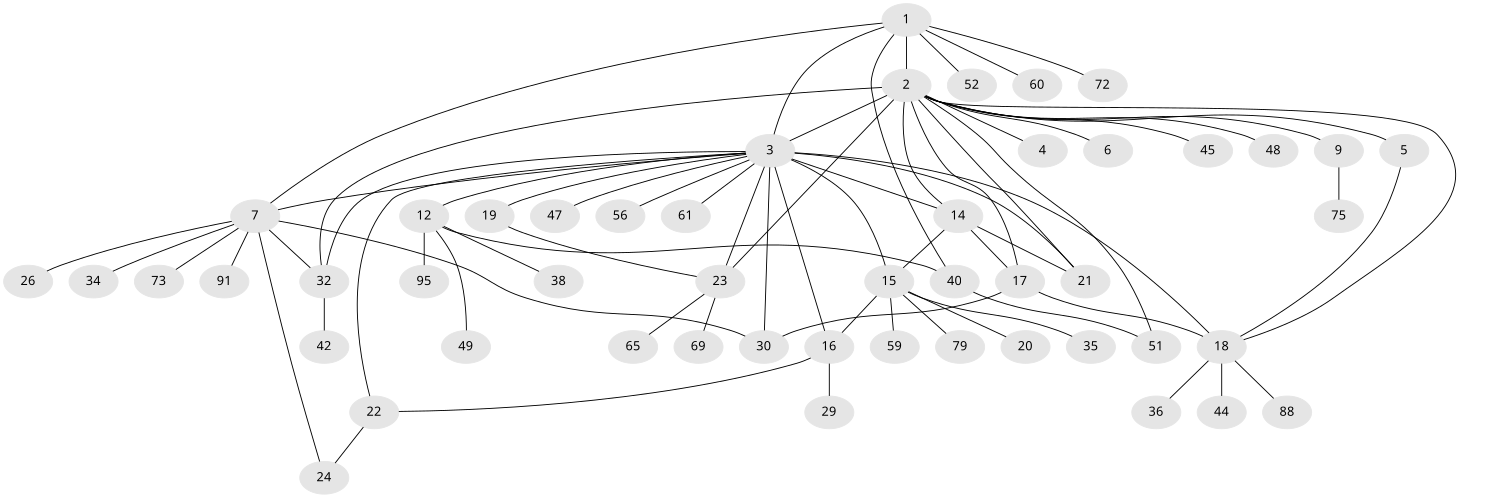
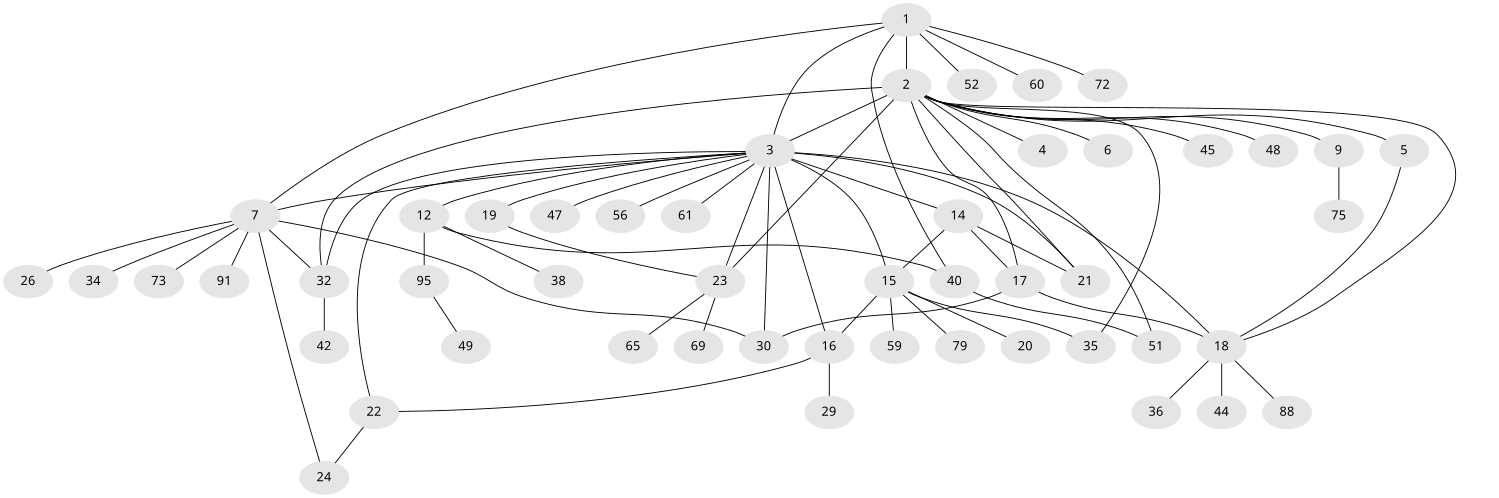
(908, 159) -> (1138, 132)
(461, 278) -> (445, 314)
